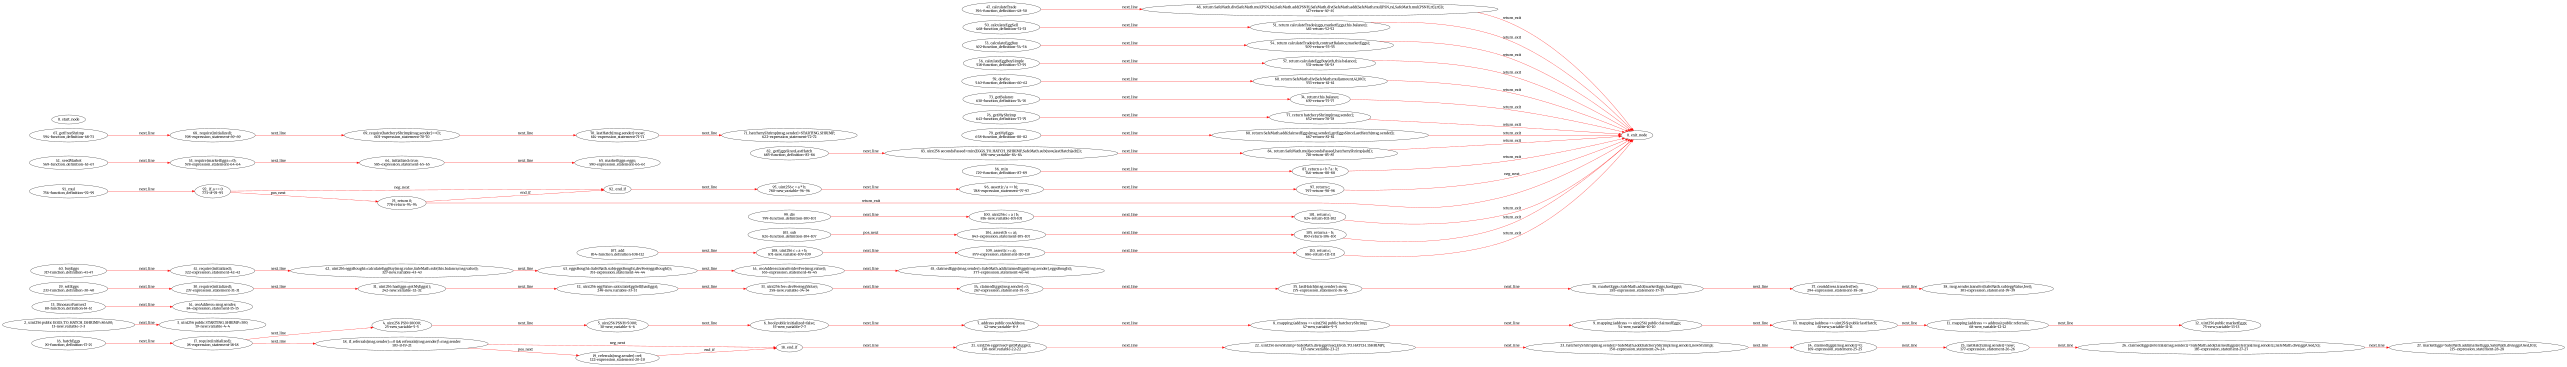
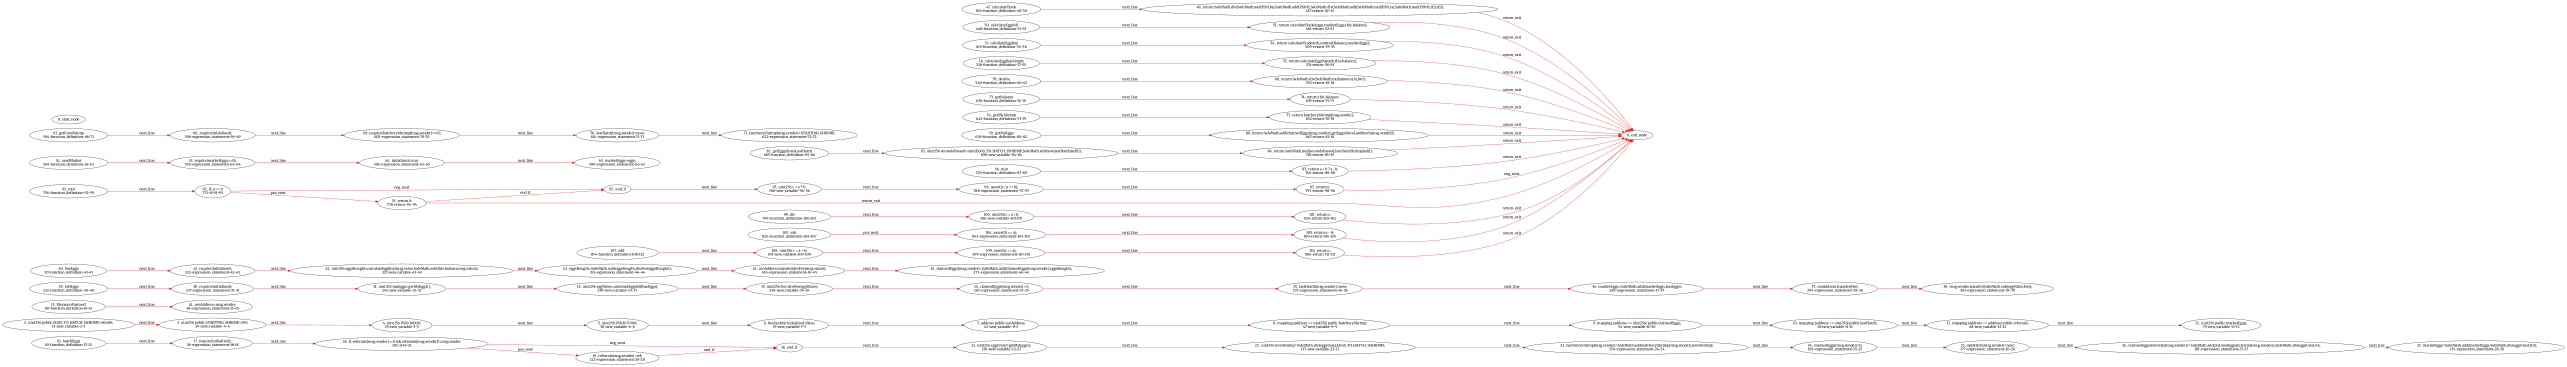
(308, 333) -> (318, 325)
